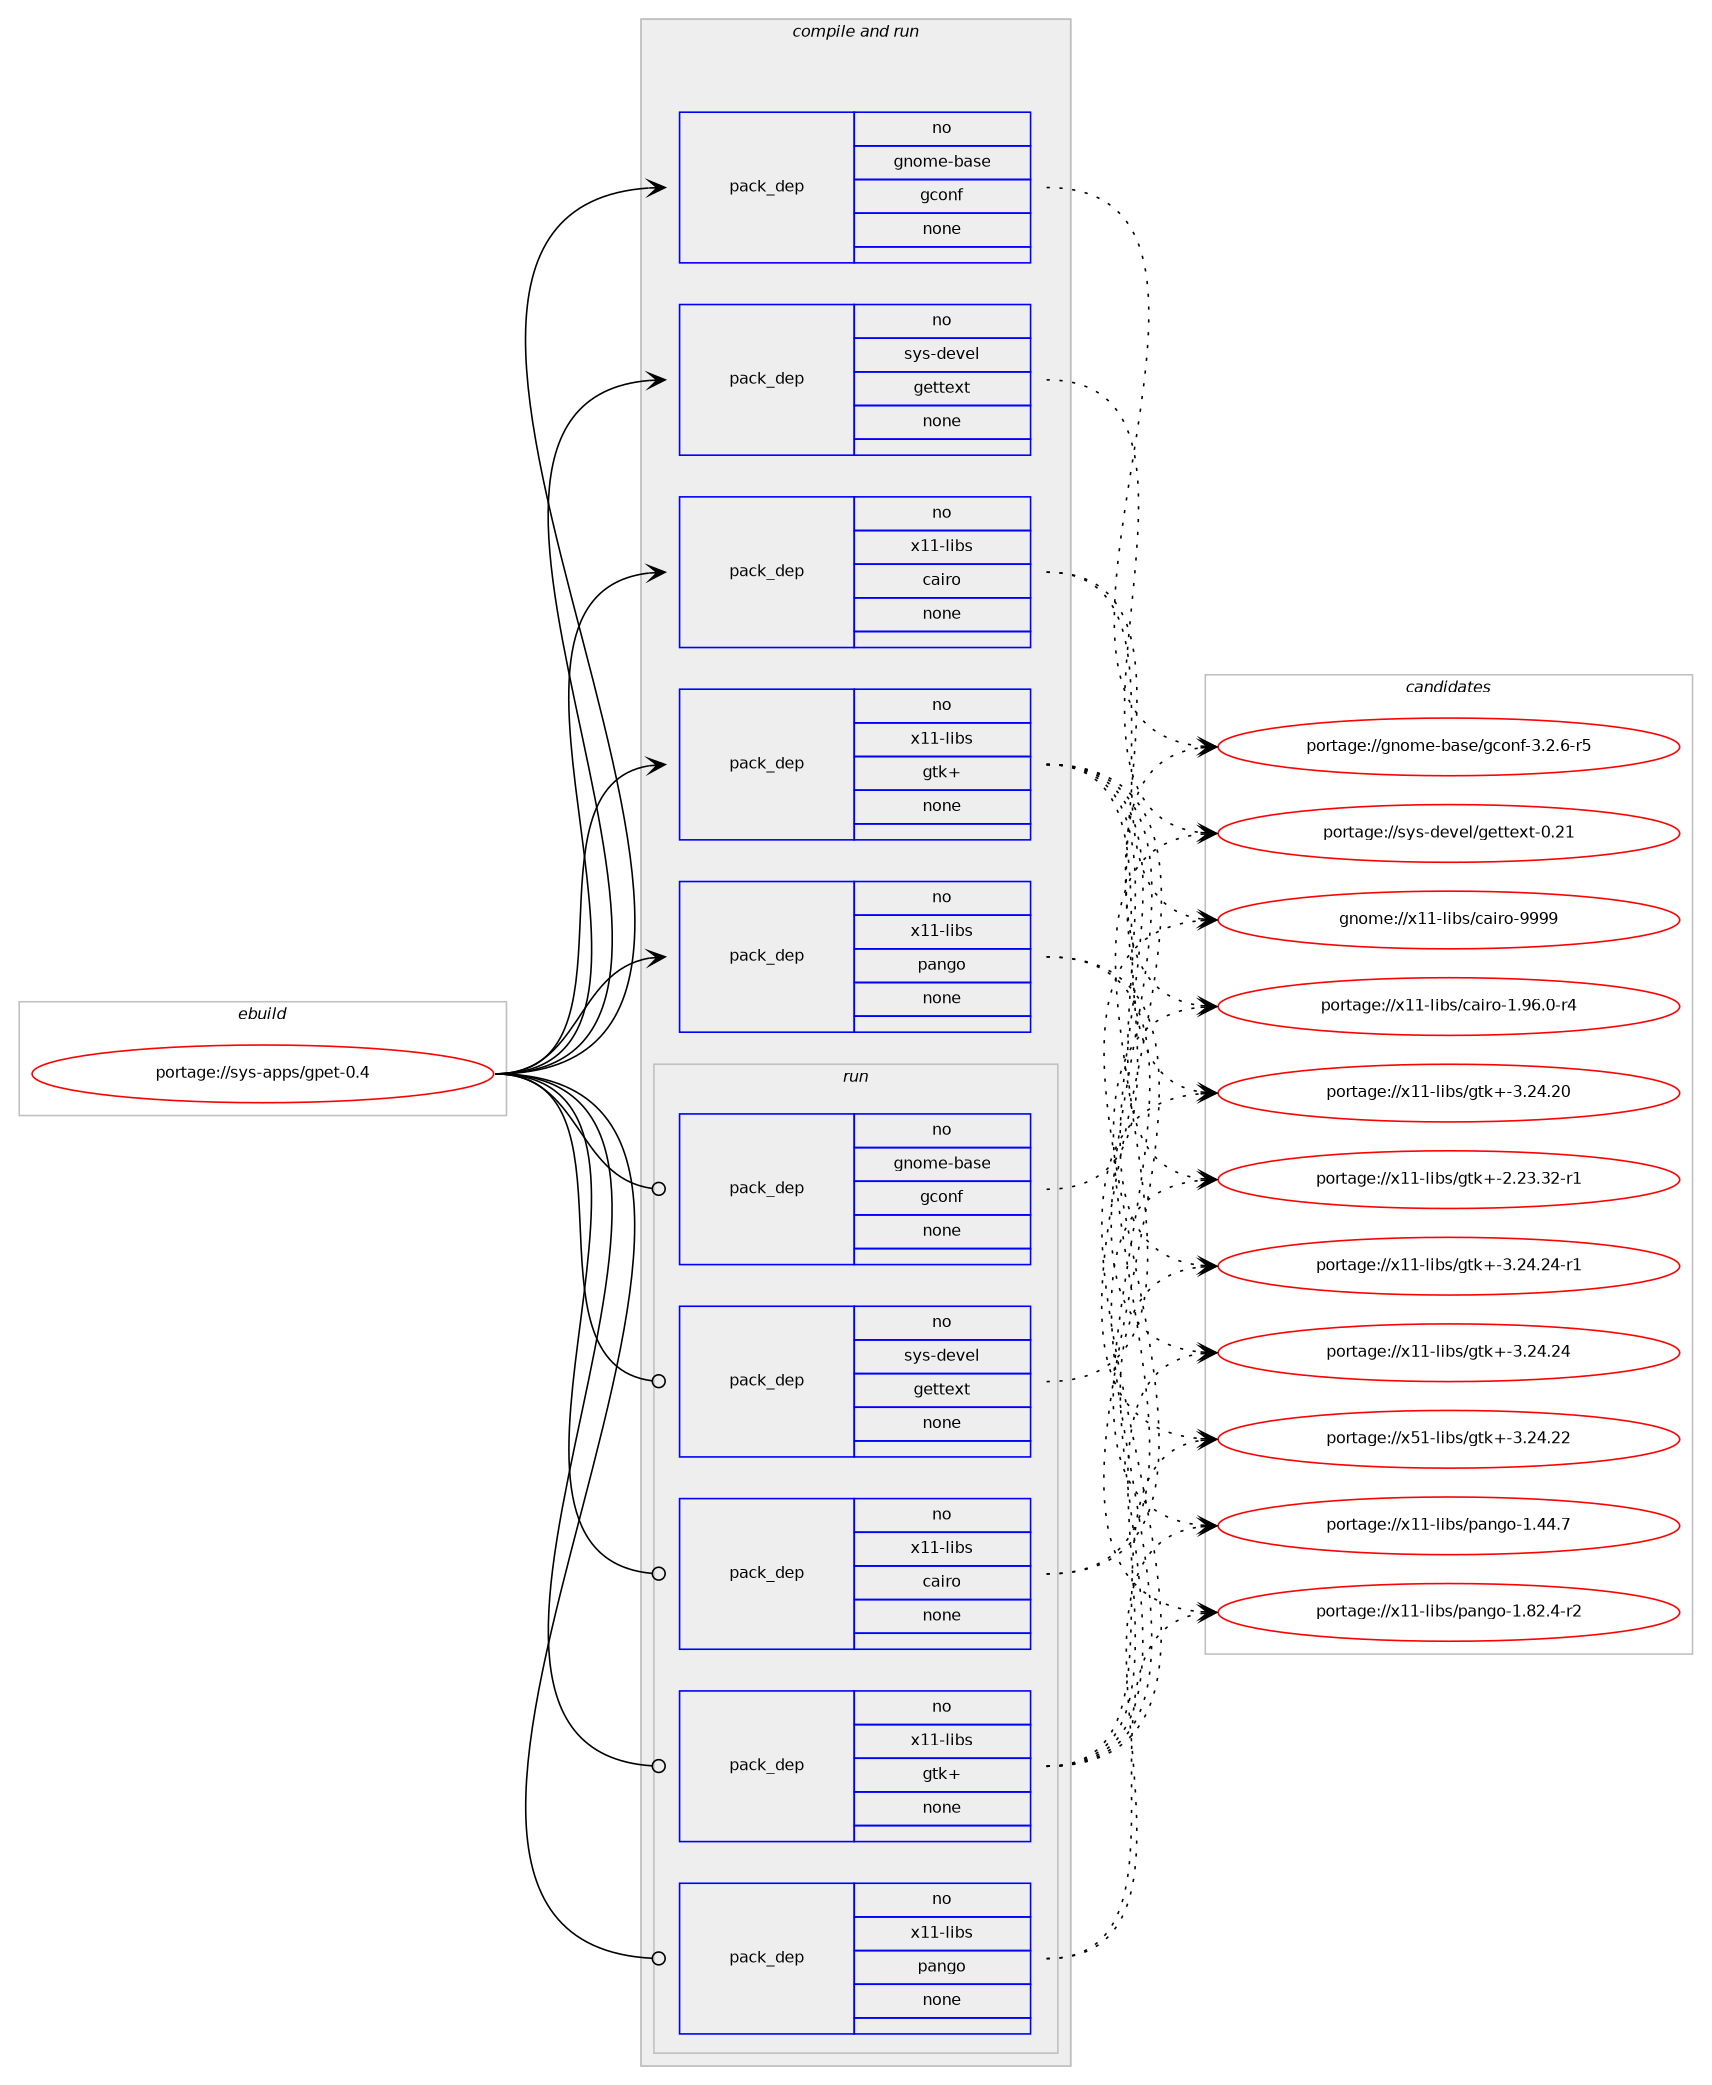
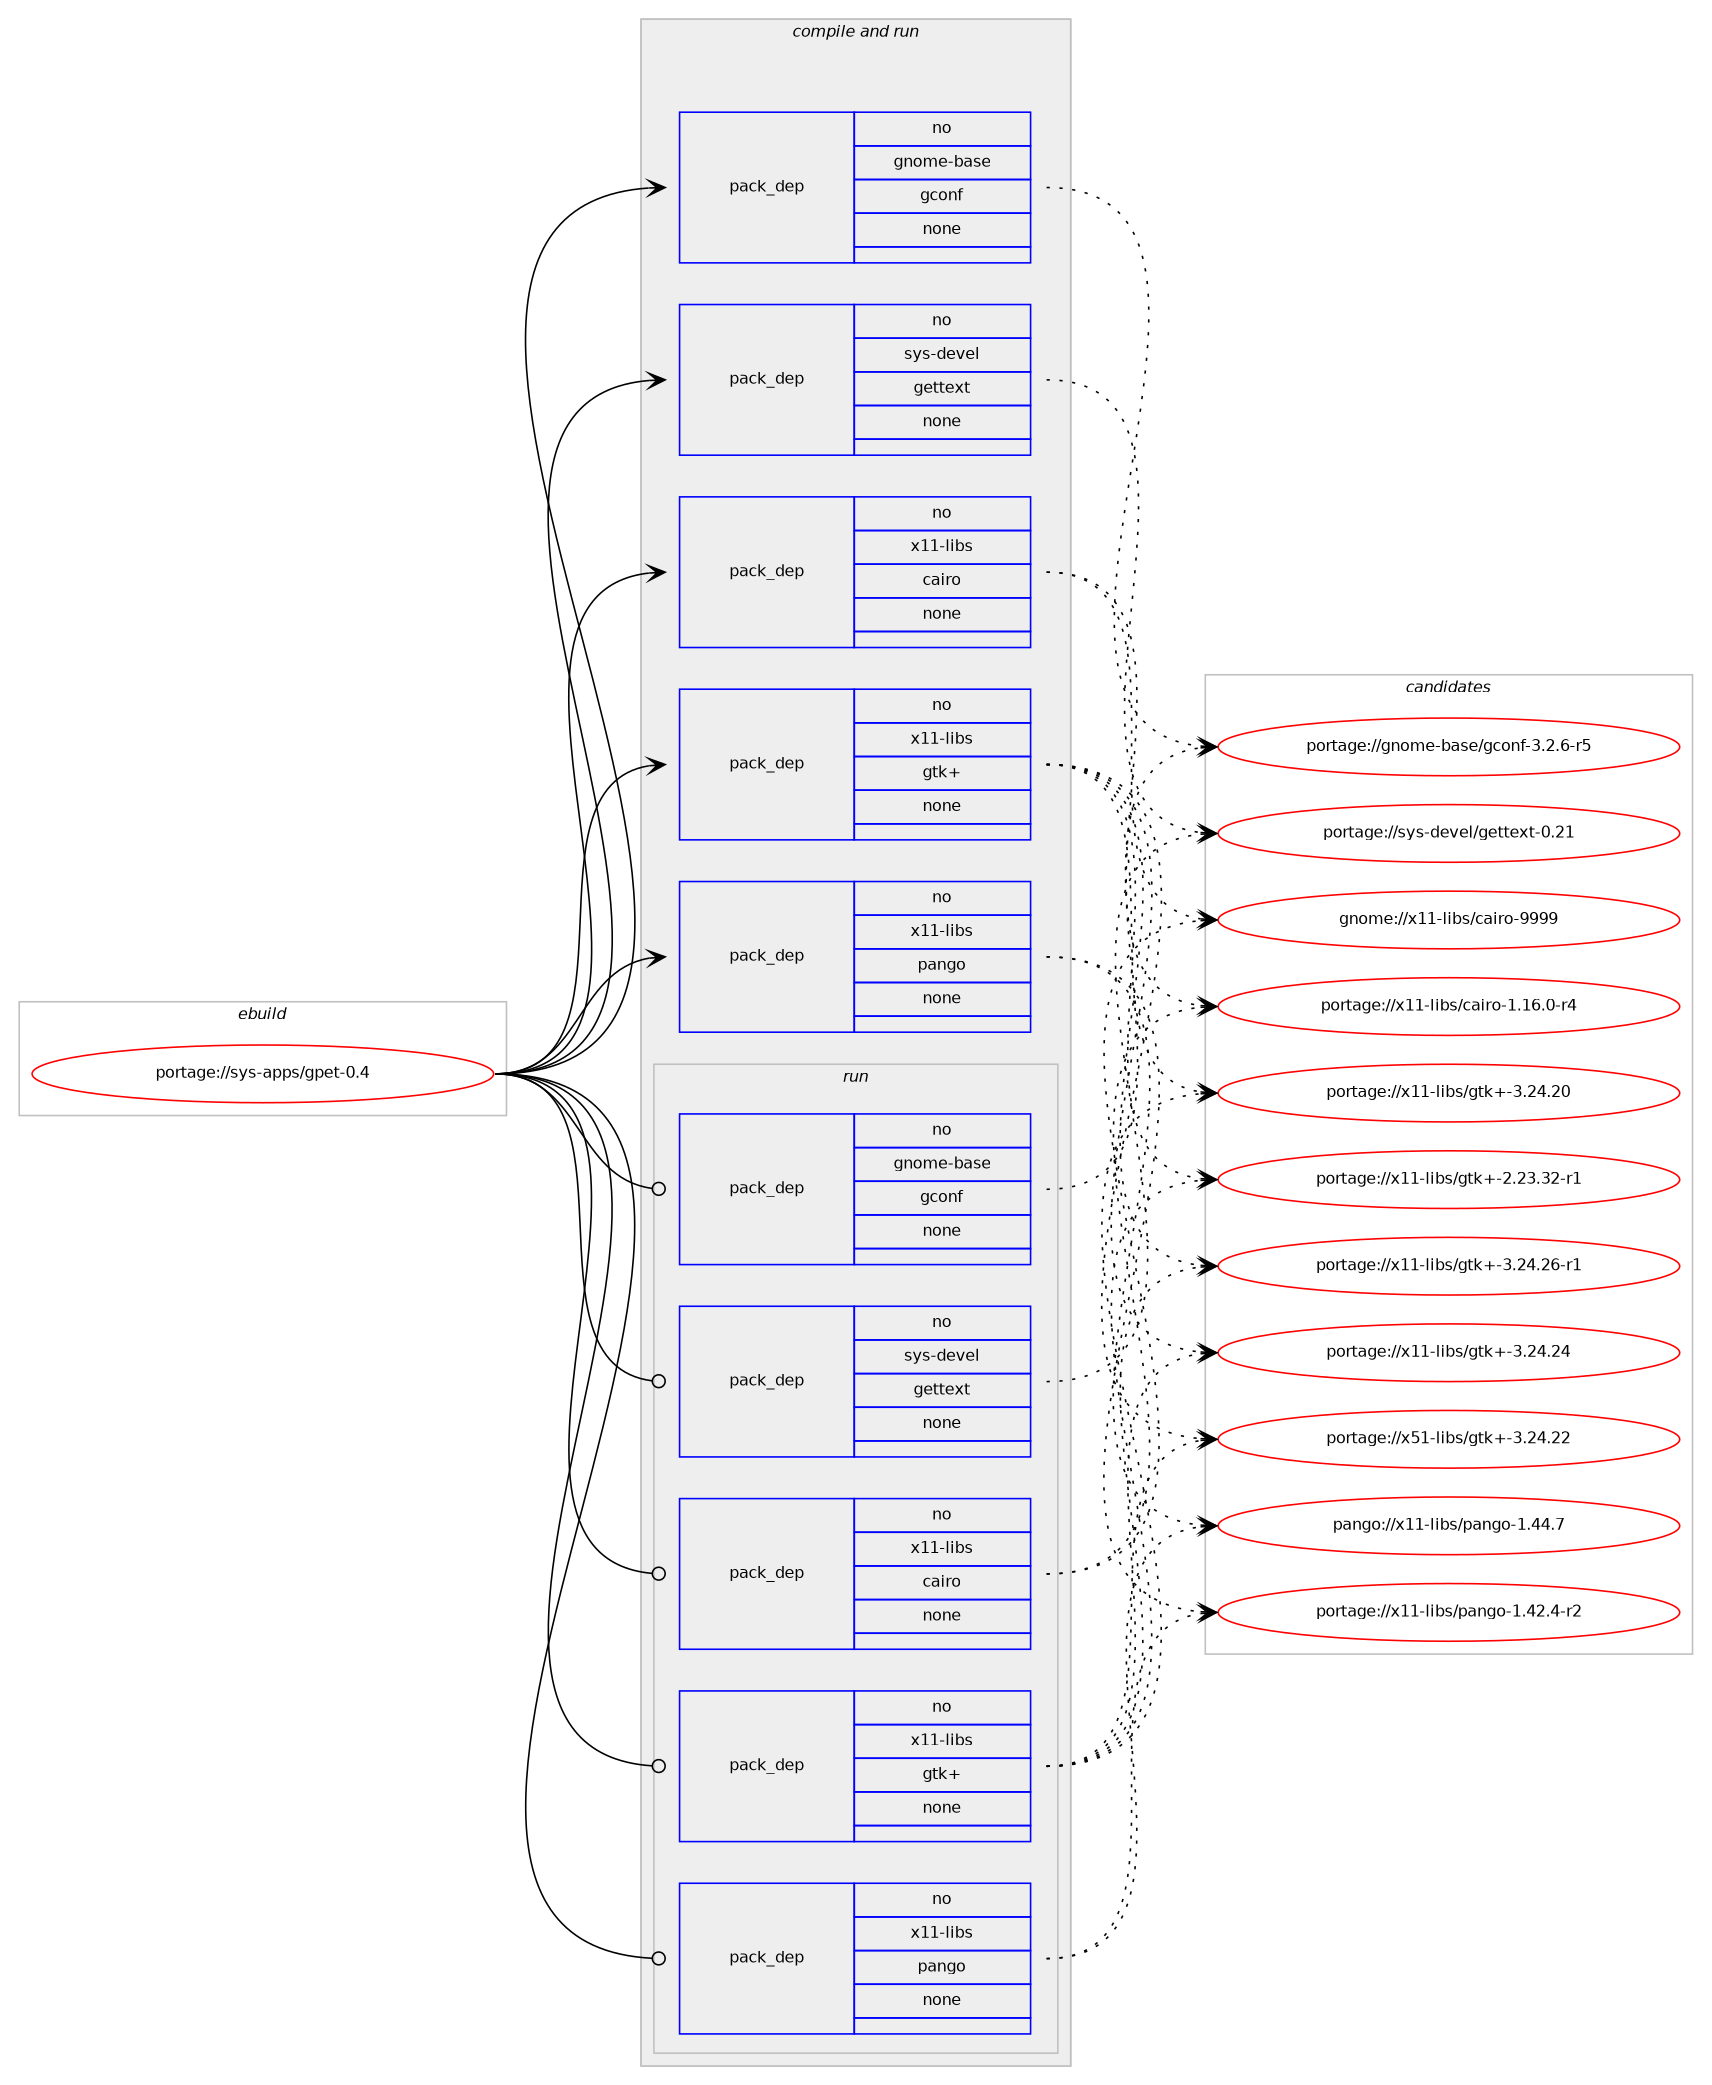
(1449, 1007) -> (1449, 1007)
(1449, 1266) -> (1449, 1266)
(1449, 1526) -> (1449, 1526)
(1449, 1612) -> (1449, 1612)
